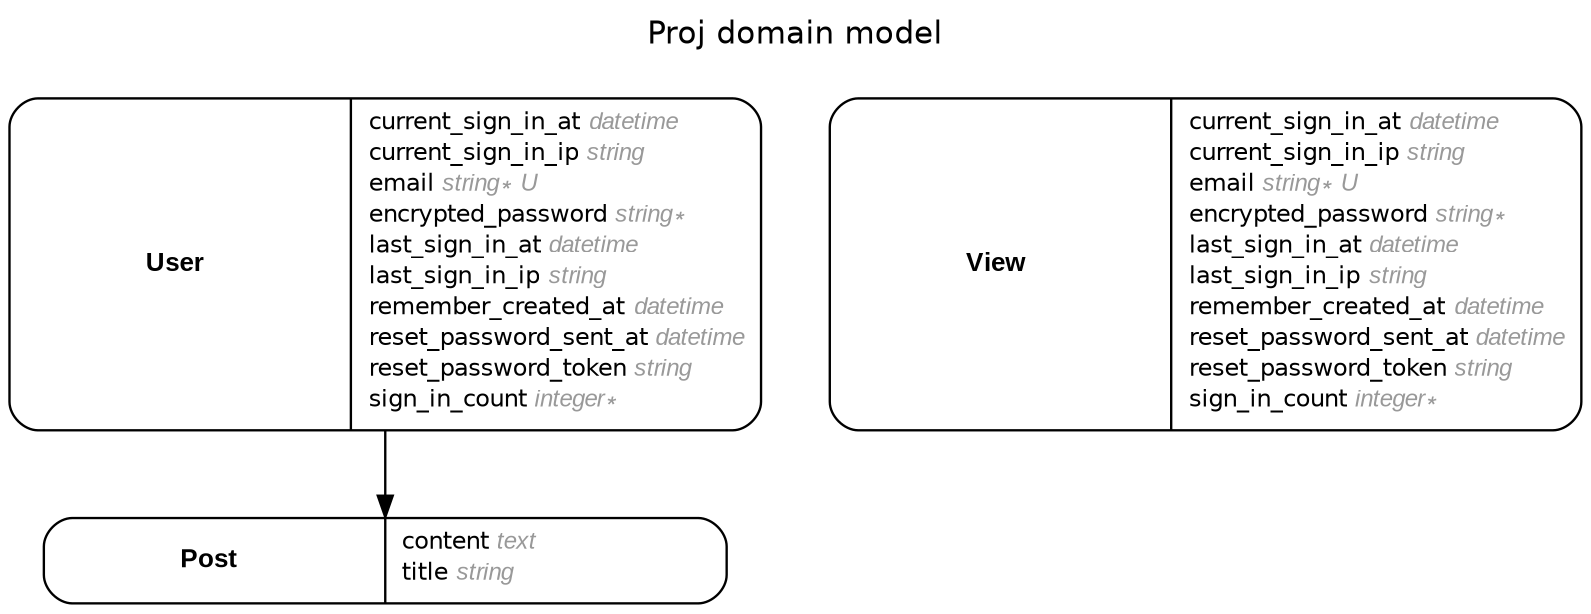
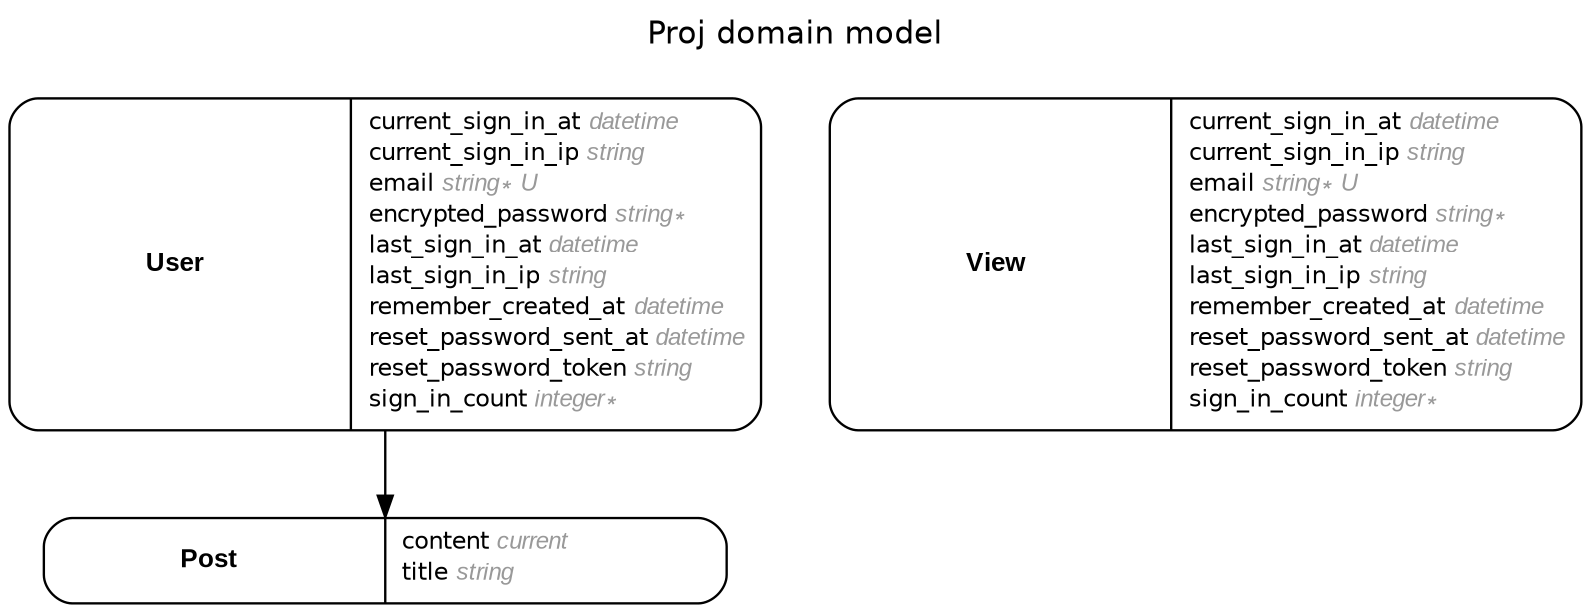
(517, 542) -> (533, 542)
